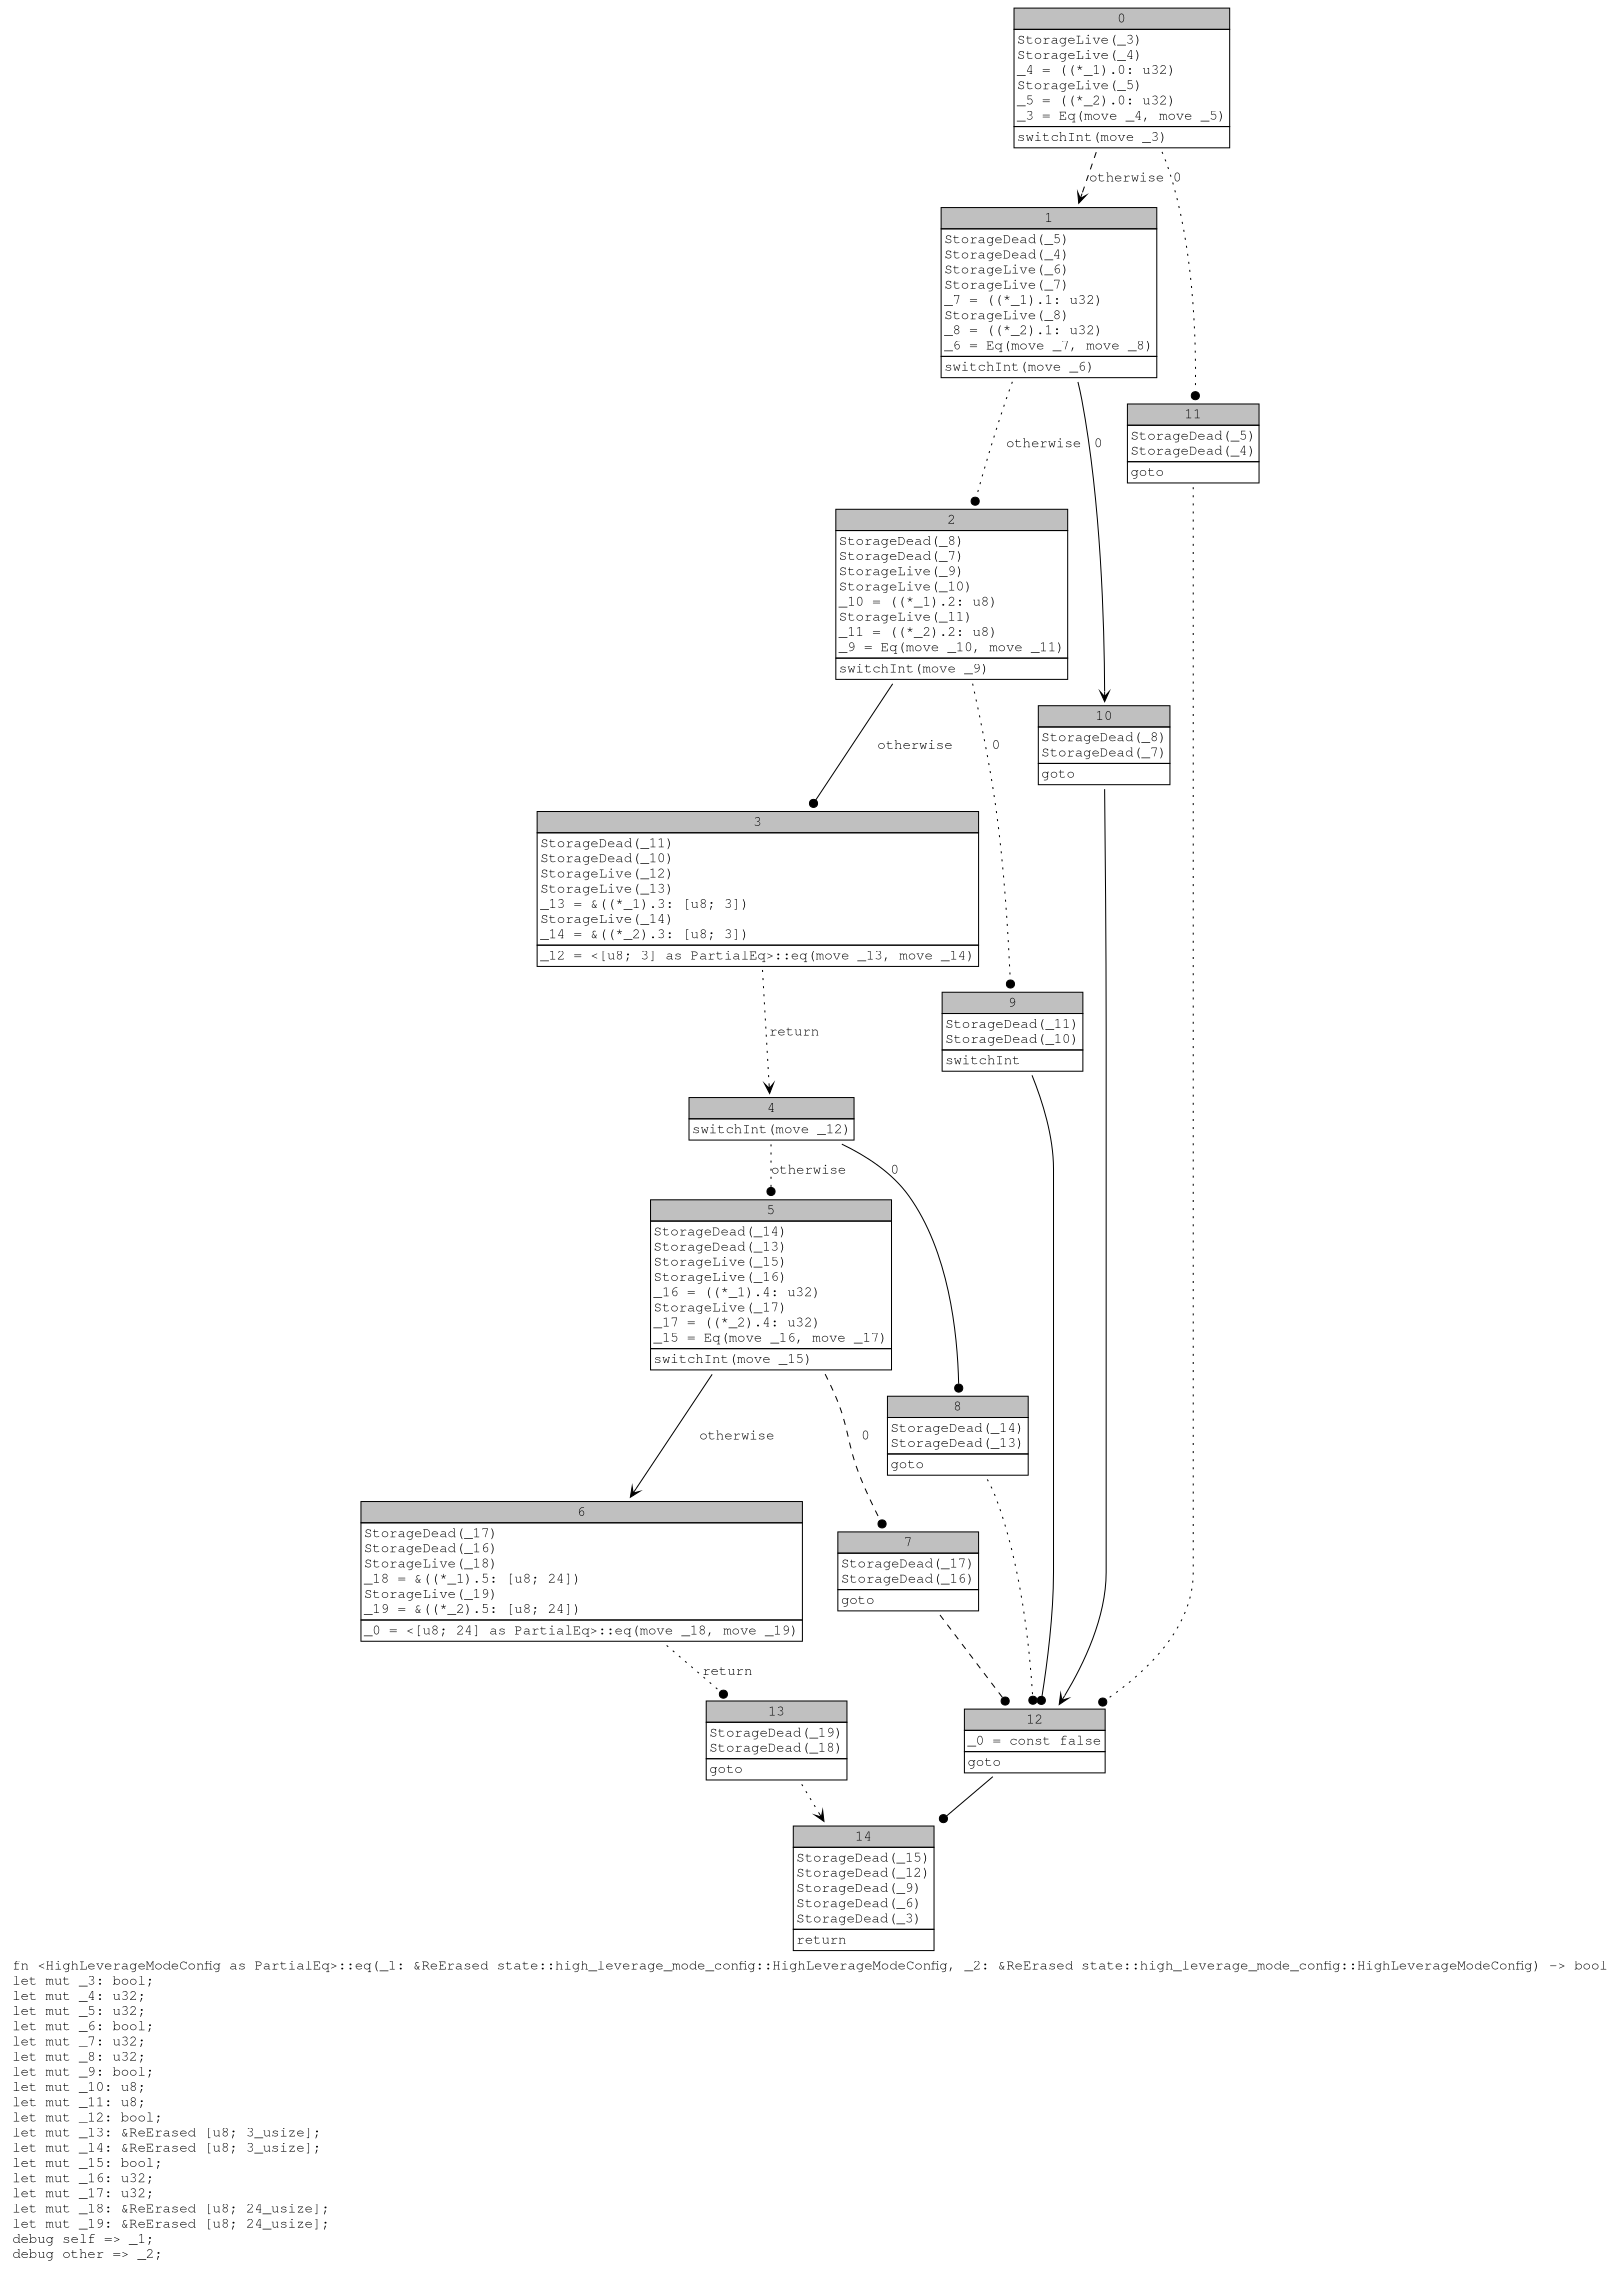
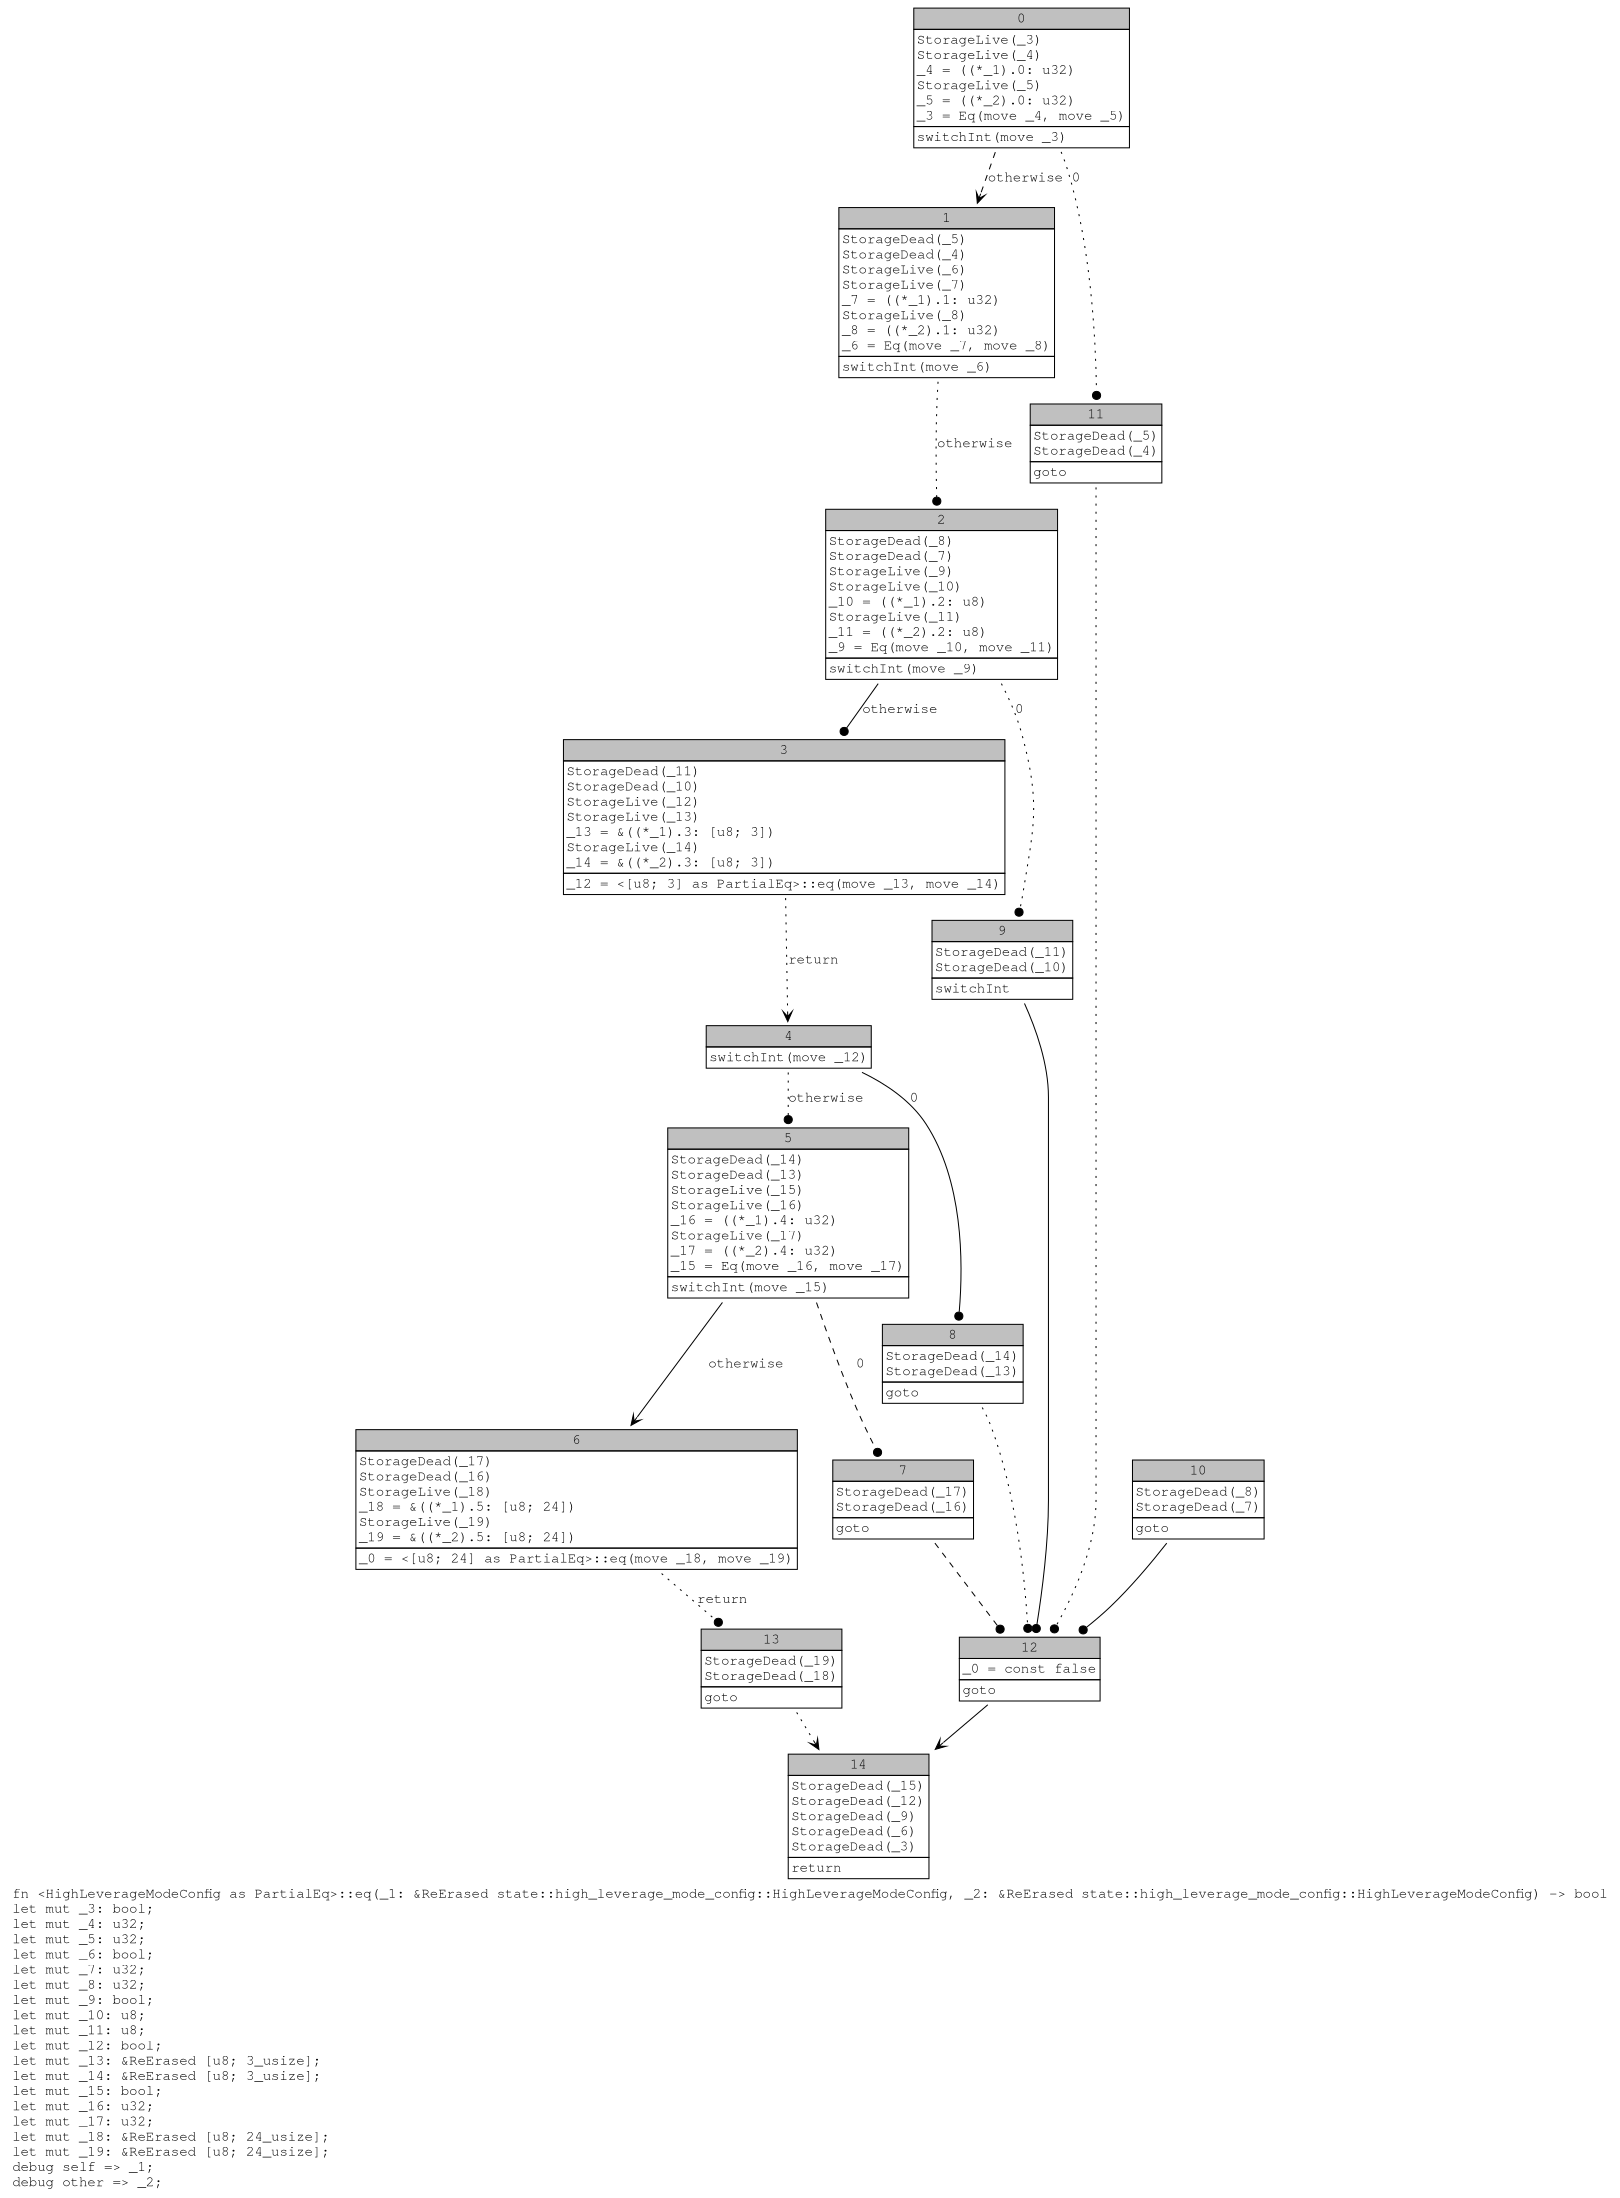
(1099, 536) -> none
(1106, 1247) -> (1129, 1587)
(970, 1796) -> (966, 1724)
